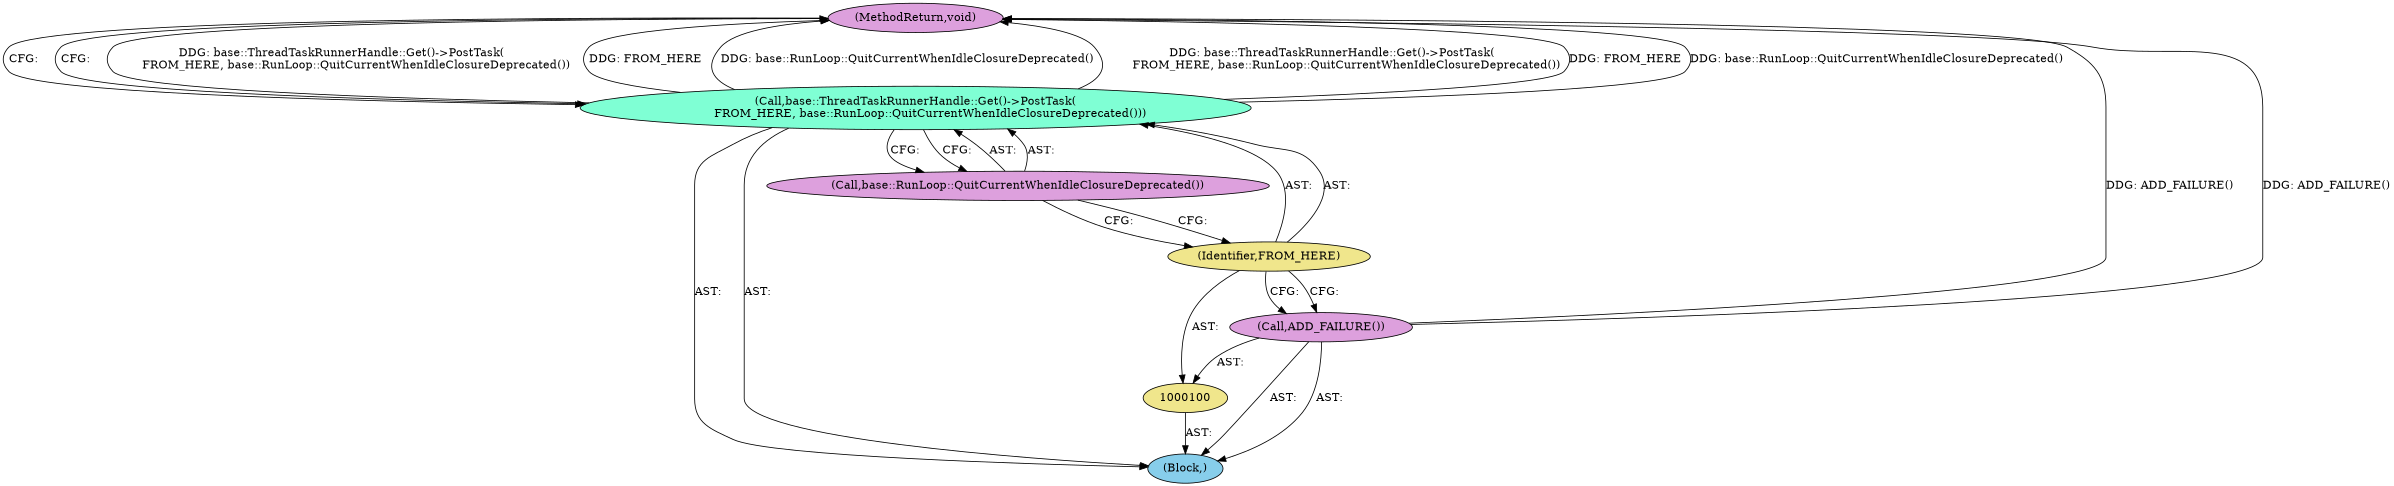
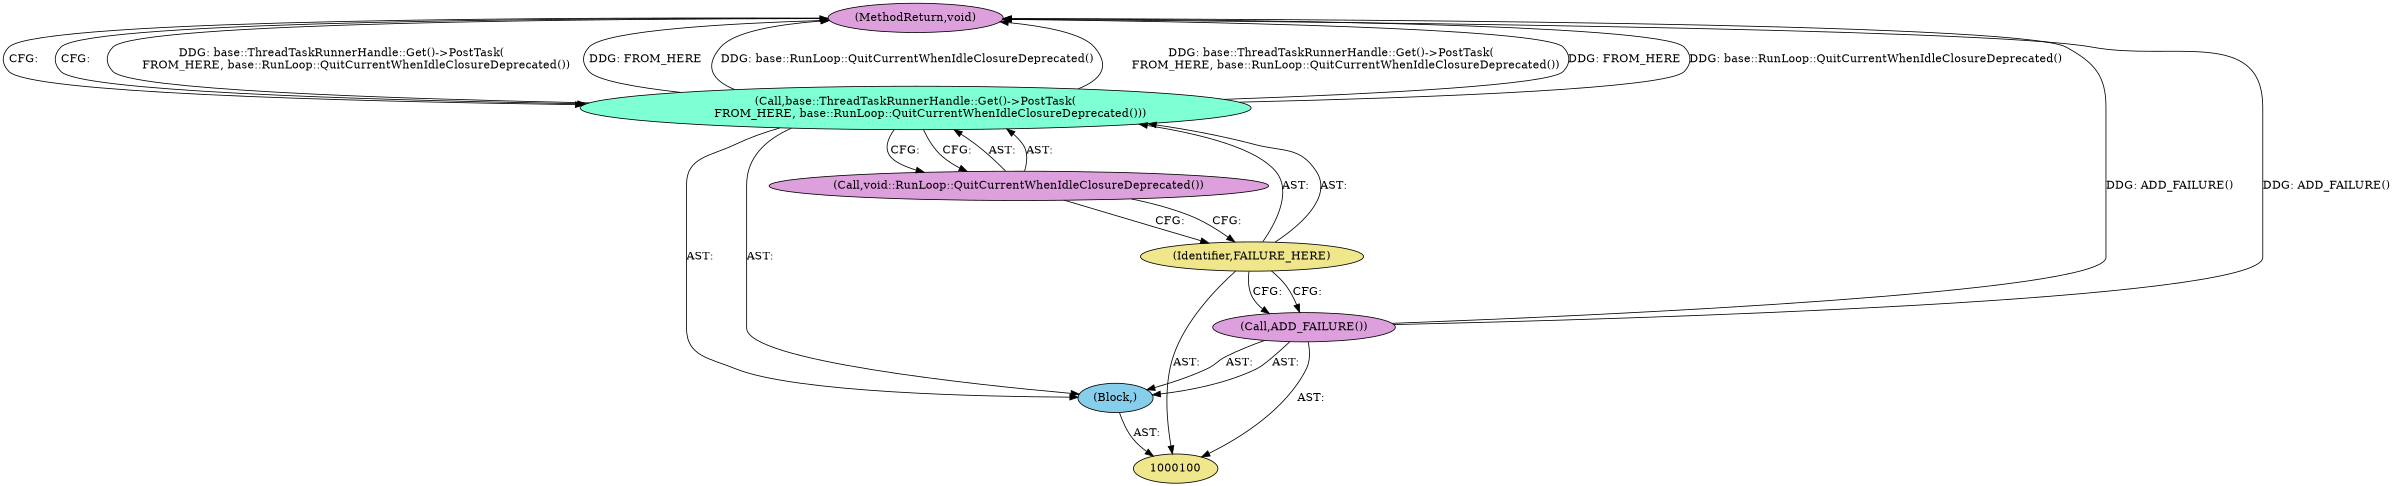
(1018, 186) -> (1019, 186)
(1269, 257) -> (1252, 257)
(1185, 429) -> (1130, 434)
